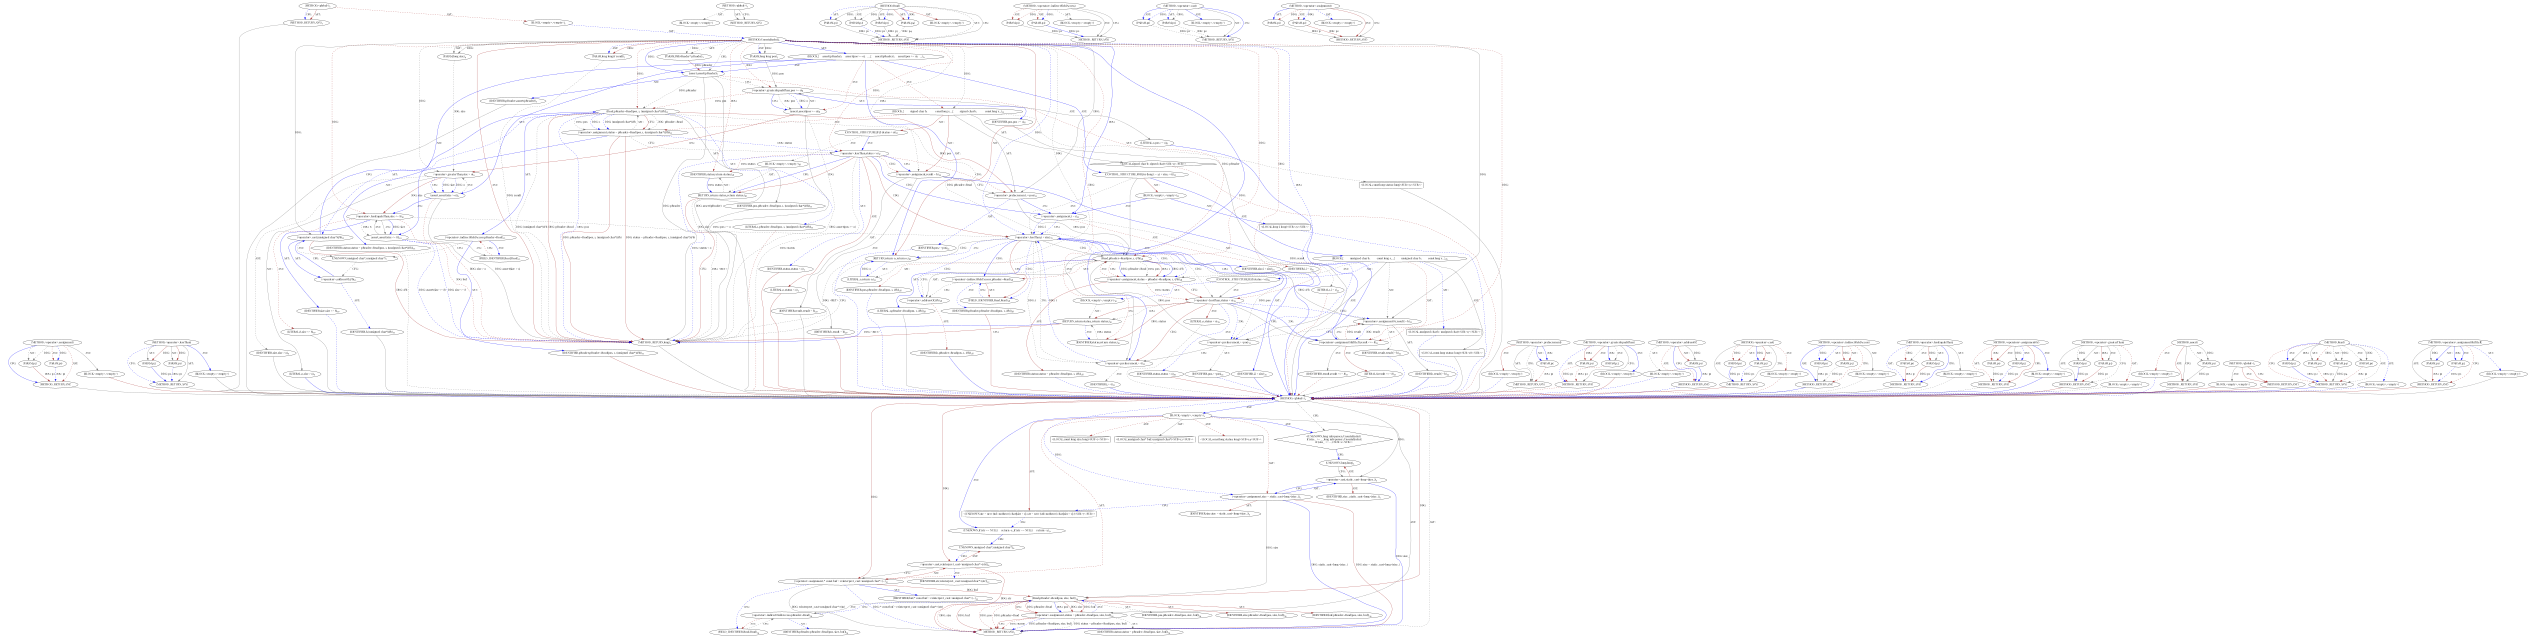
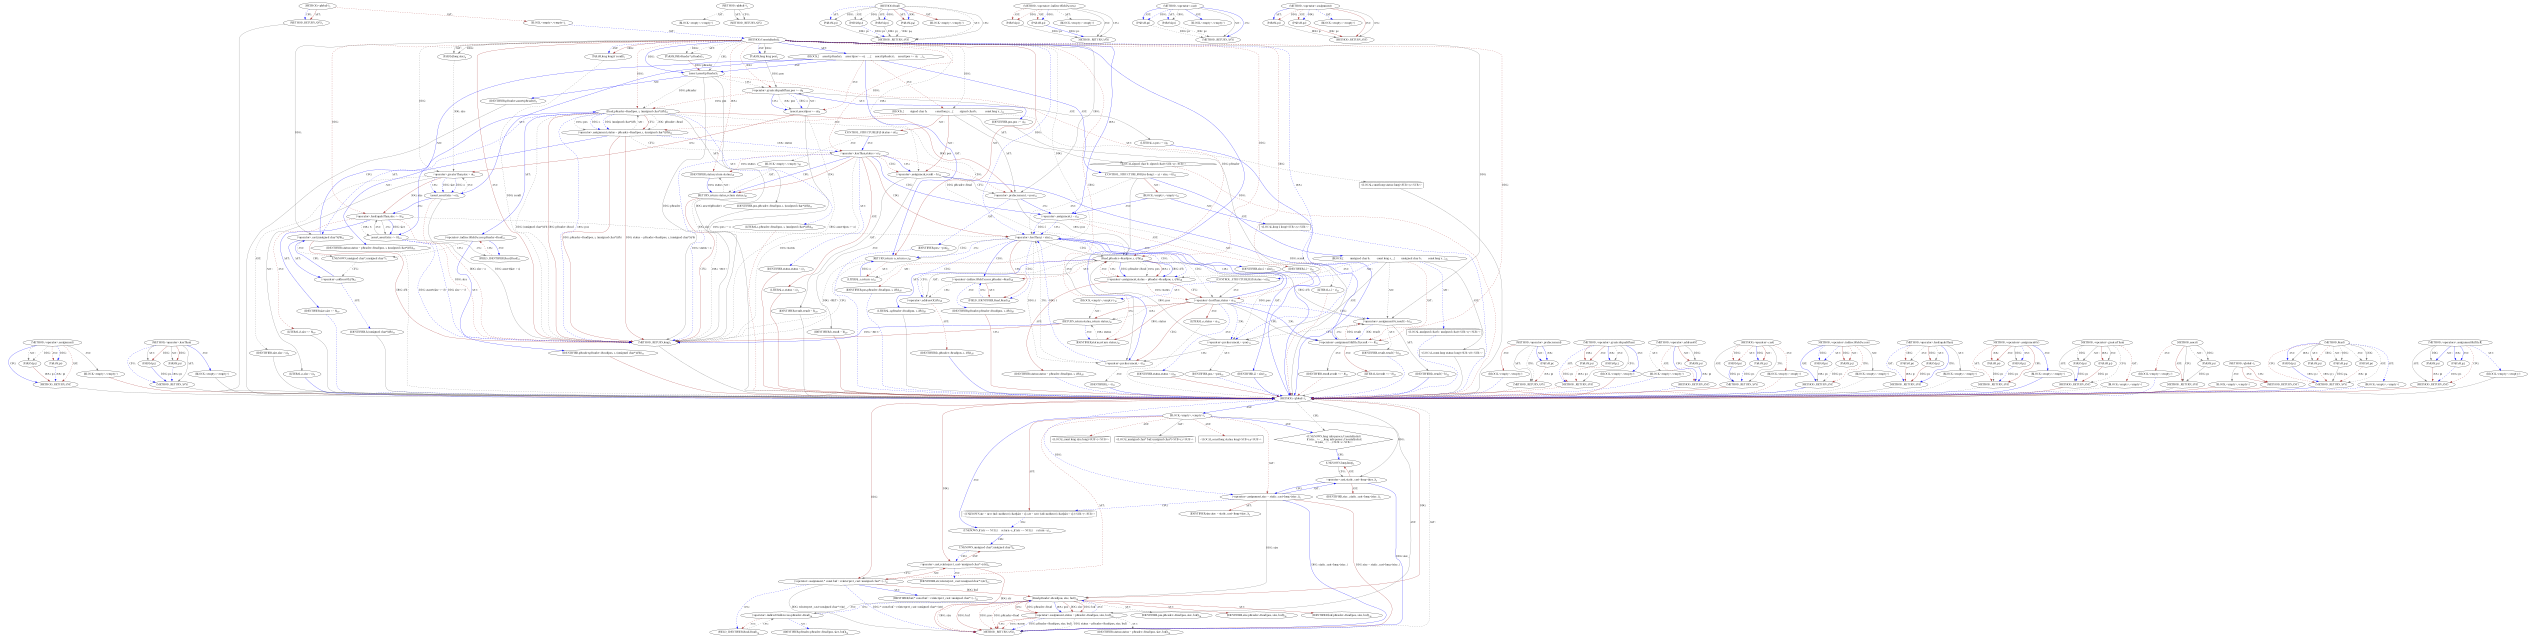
(878, 269) -> (878, 269)
(461, 280) -> (461, 280)
